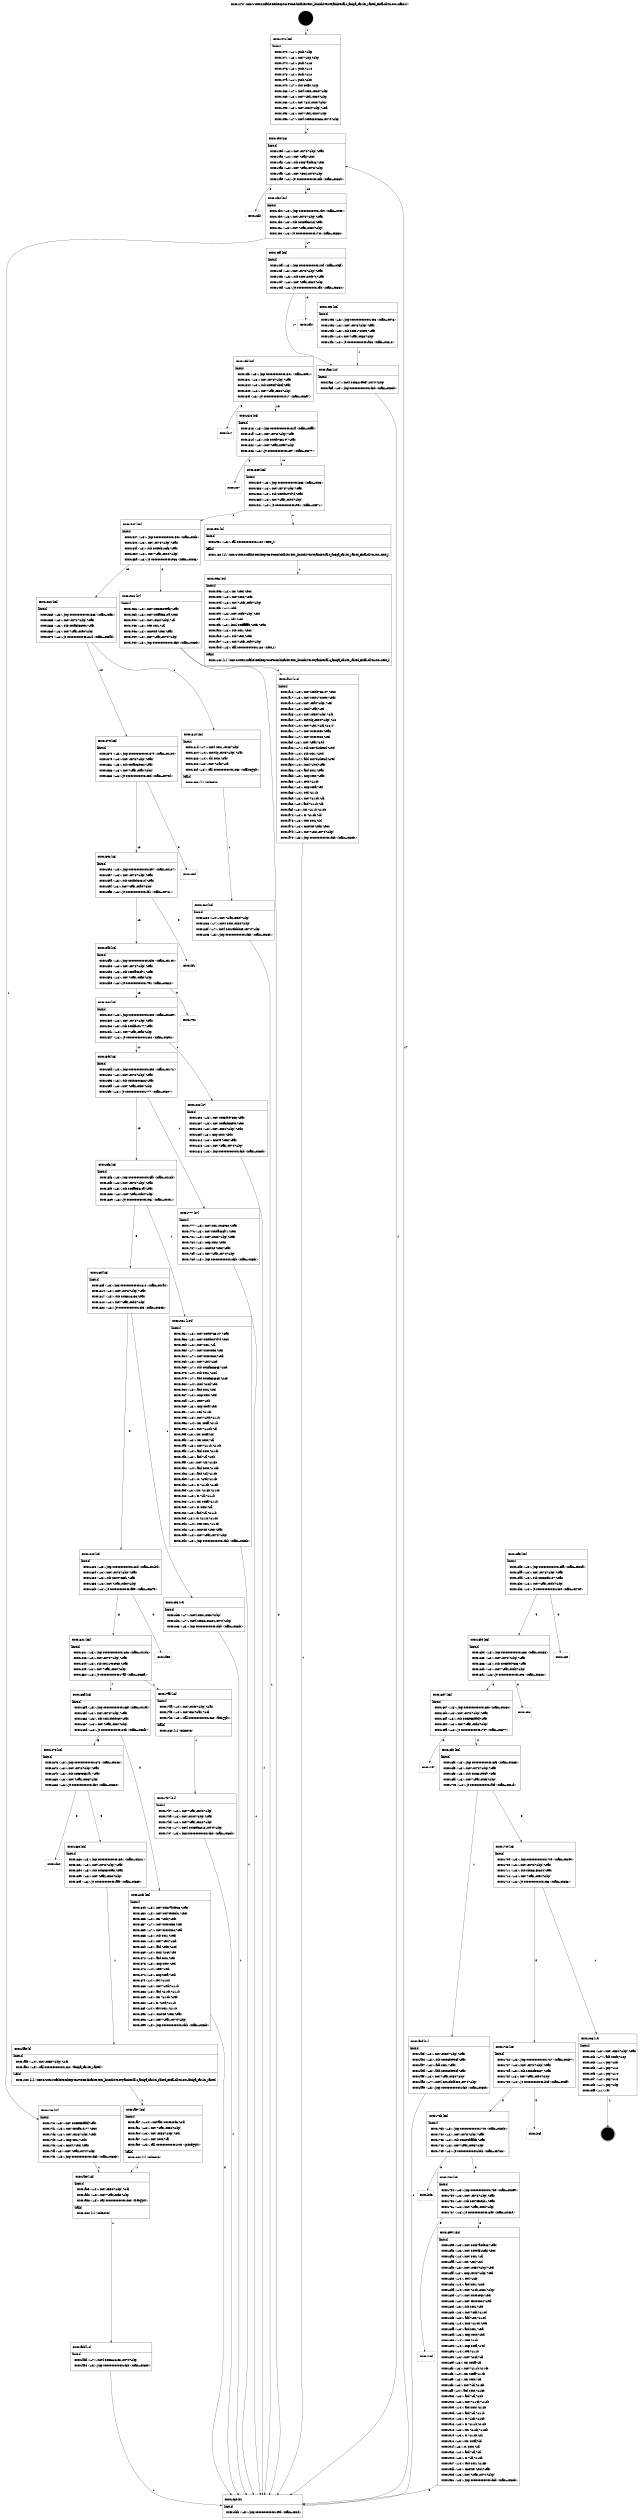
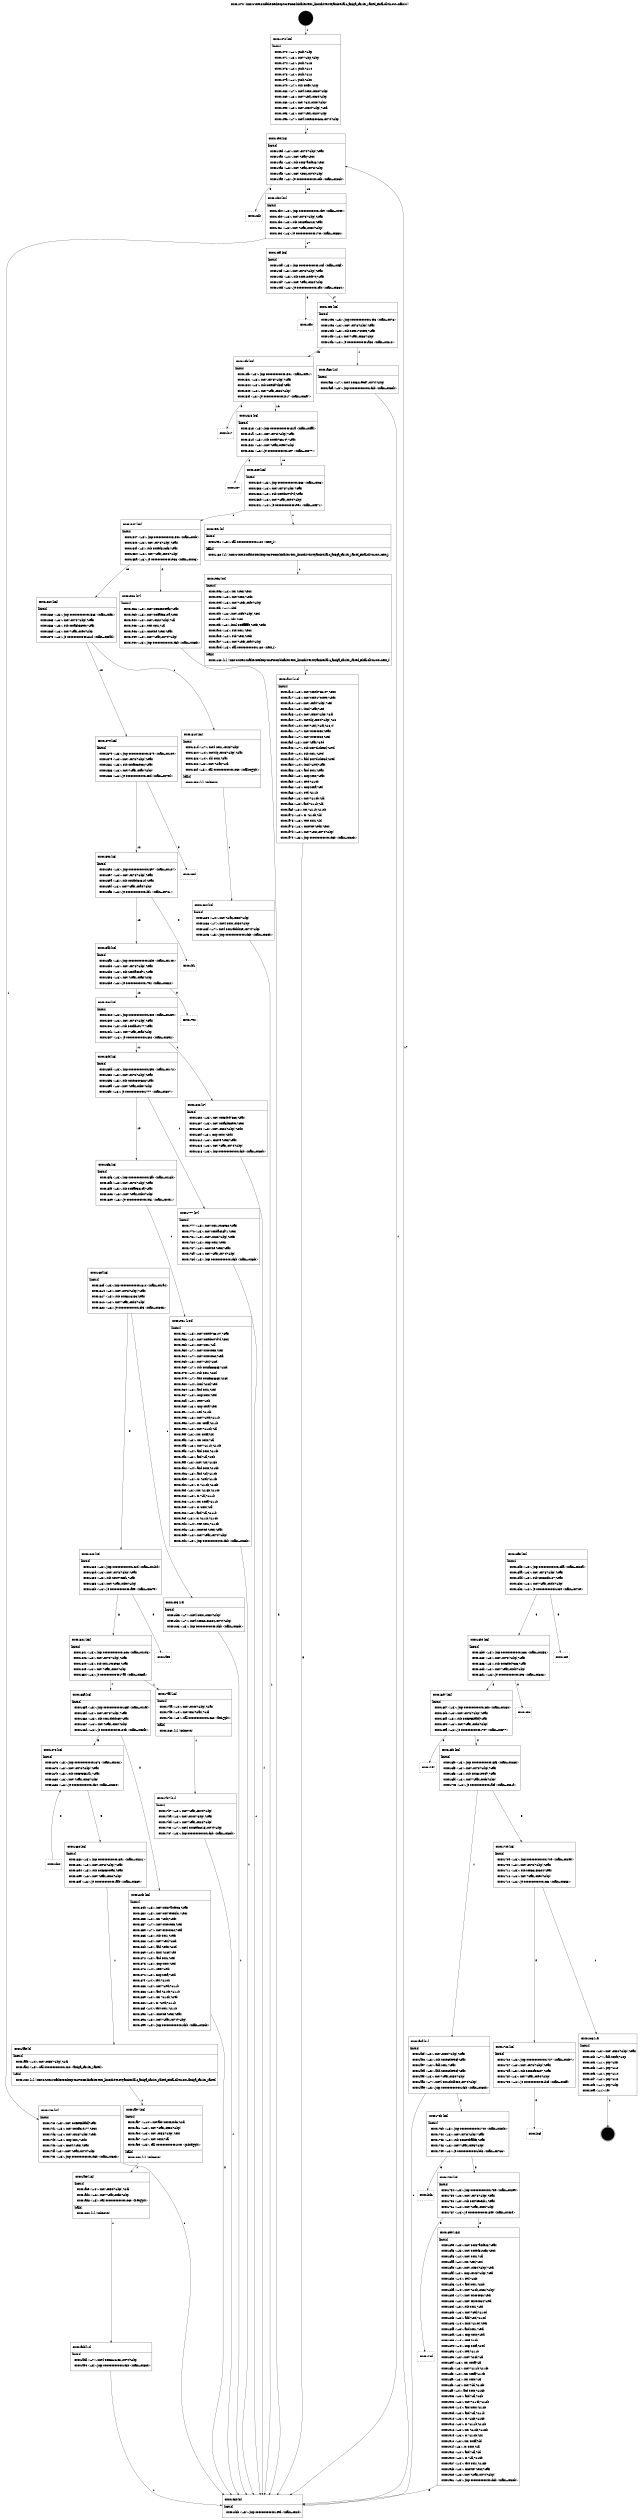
(289, 341) -> (331, 297)
none -> (316, 352)
(228, 667) -> (305, 669)
(133, 1236) -> none
(303, 1658) -> (303, 1658)
(67, 1824) -> (52, 1825)
(502, 2099) -> (459, 2101)
(96, 2166) -> (188, 2317)
